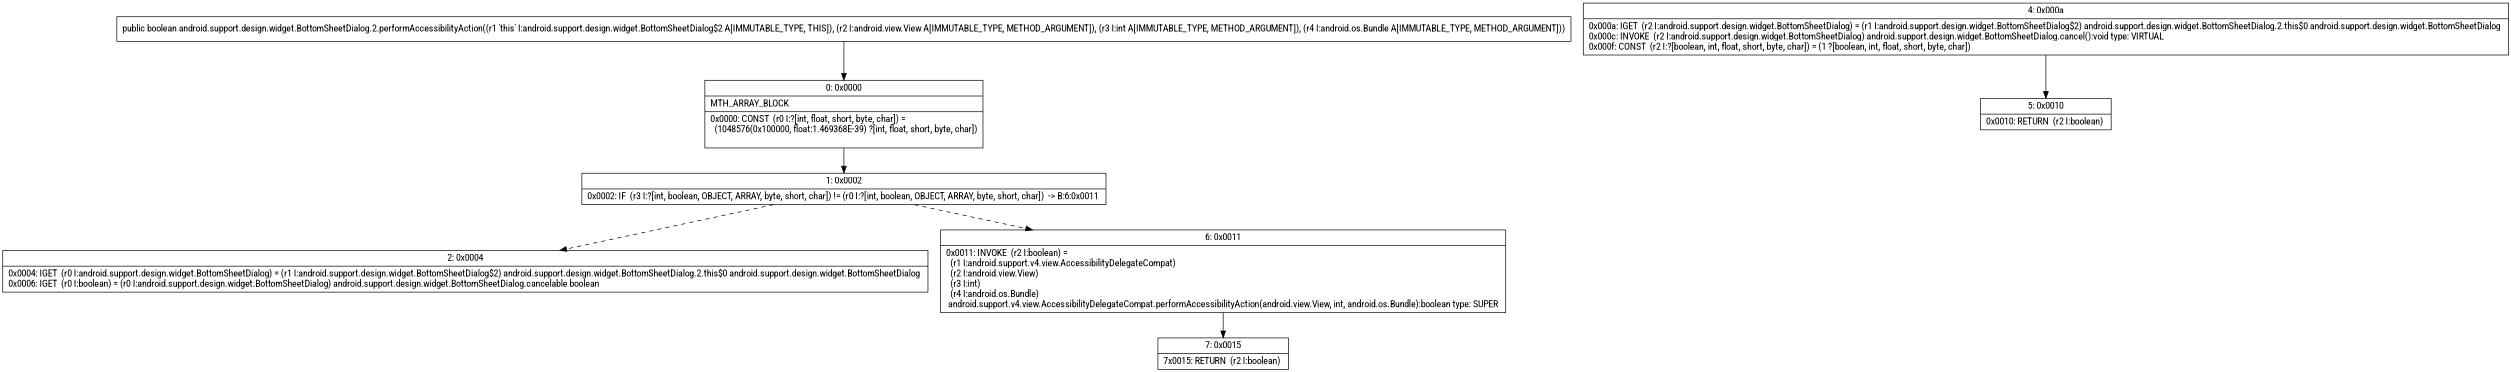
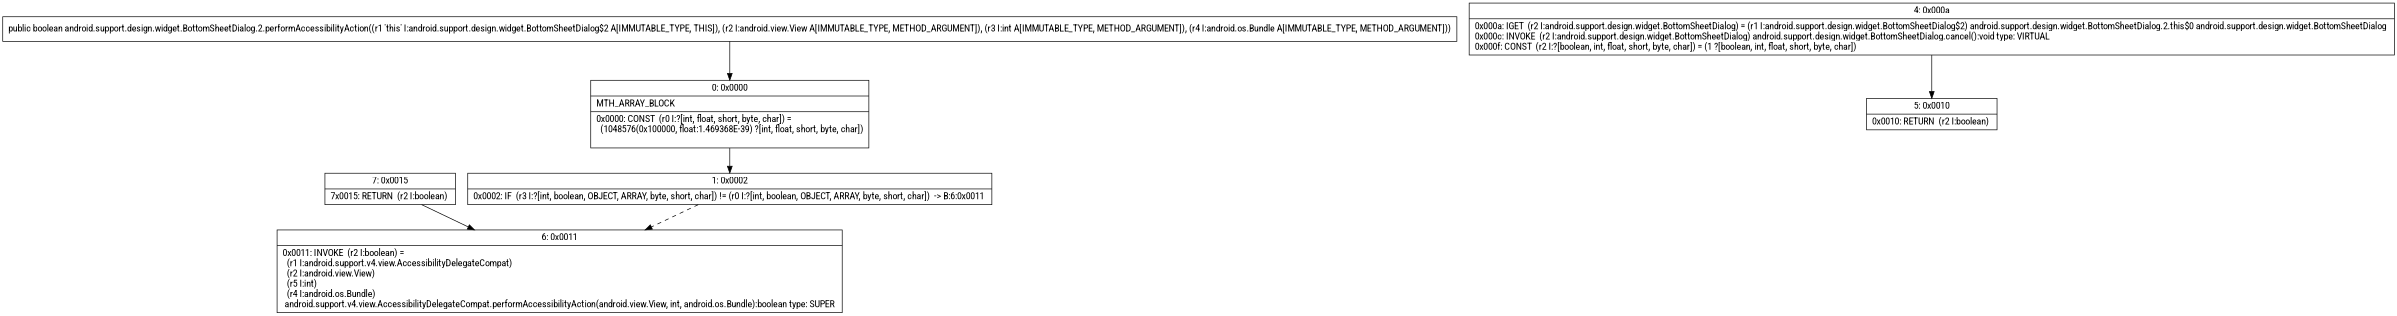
(465, 271) -> none
(964, 284) -> (300, 284)
(1223, 322) -> (445, 216)
